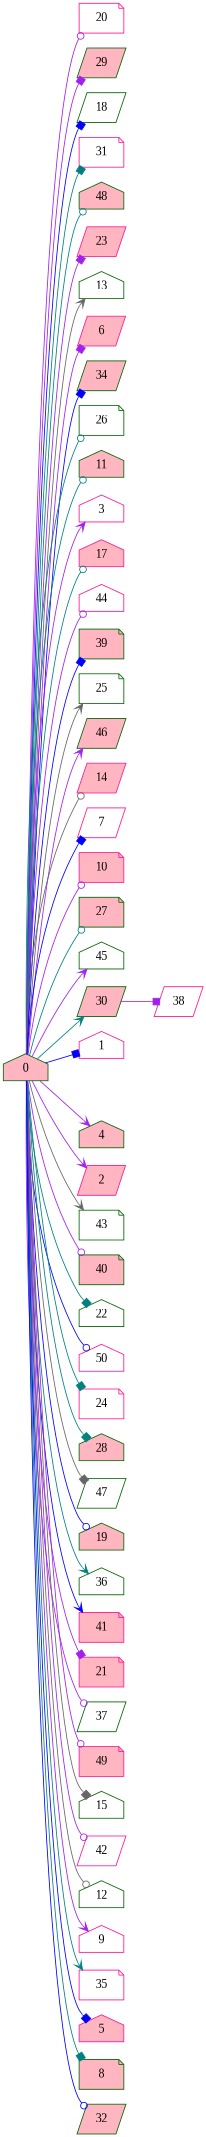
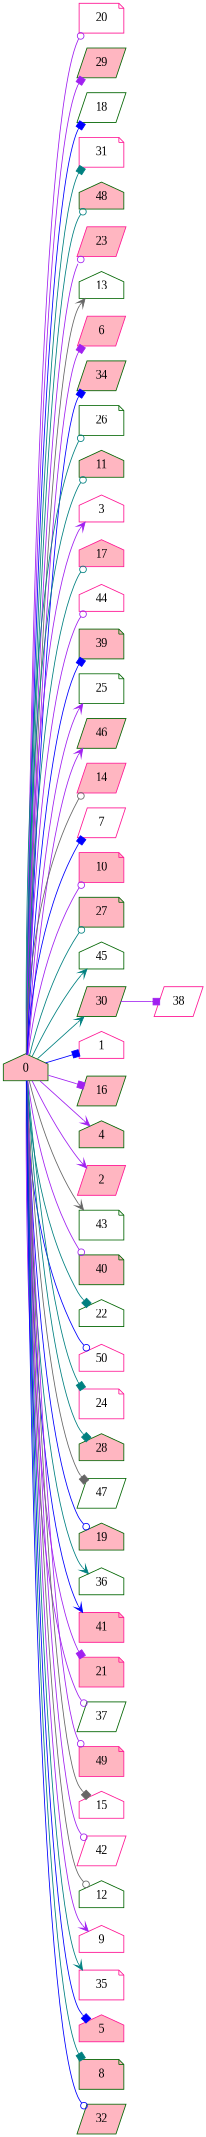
(40, 658) -> (40, 658)
(49, 829) -> (49, 829)
(54, 1015) -> (54, 1015)
none -> (101, 1091)
(101, 1806) -> (101, 1806)
